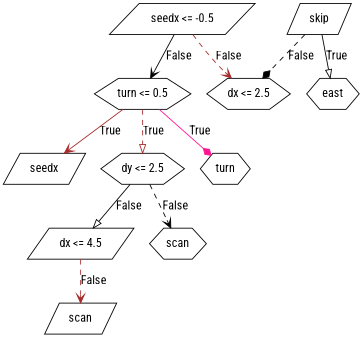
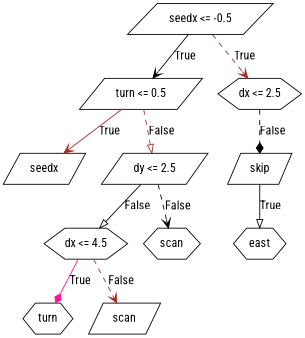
(288, 53) -> (260, 126)
(179, 56) -> (185, 56)
(229, 56) -> (245, 56)
(143, 94) -> (141, 94)
(181, 129) -> (69, 276)
(153, 131) -> (162, 131)
(143, 169) -> (155, 169)
(81, 244) -> (86, 244)
